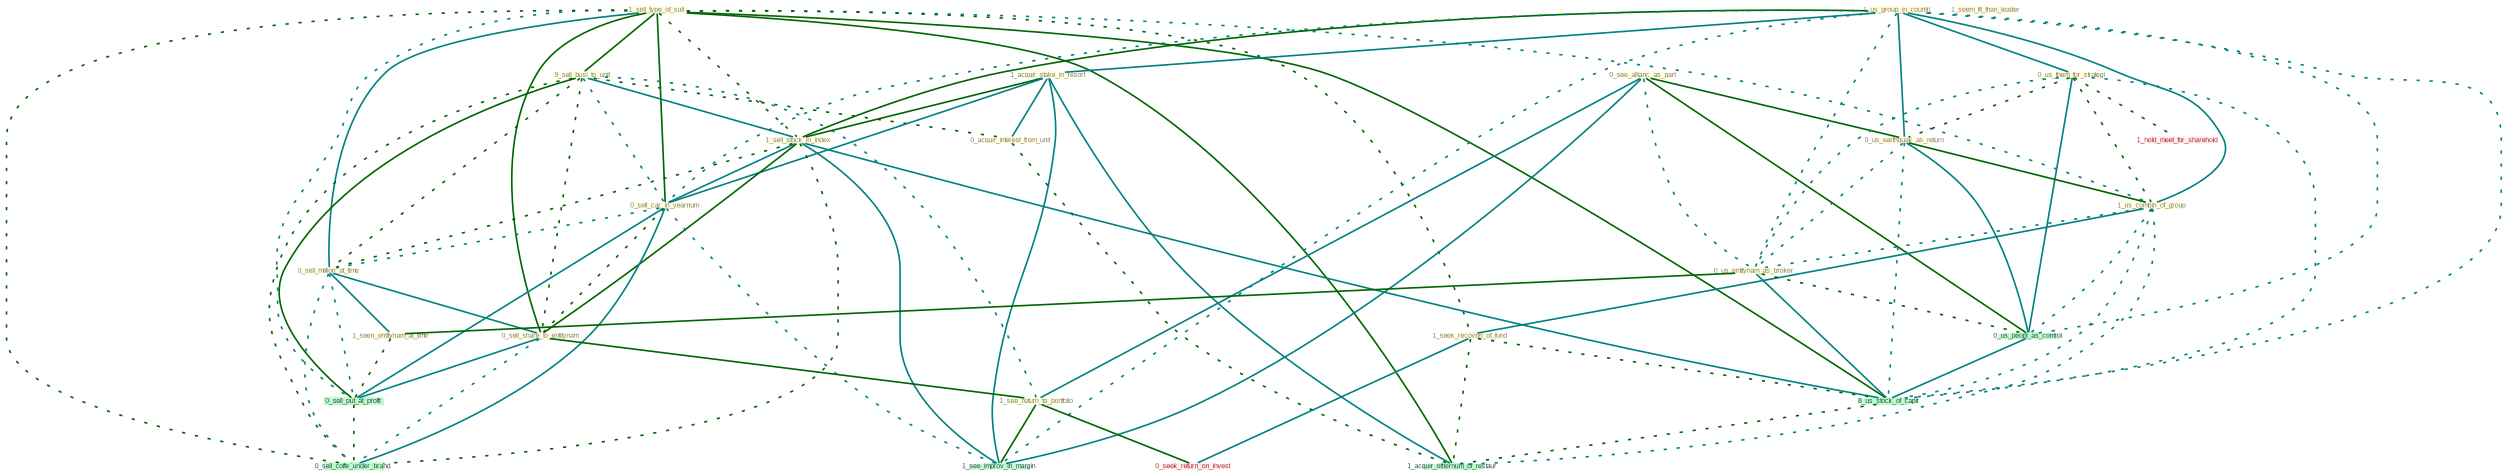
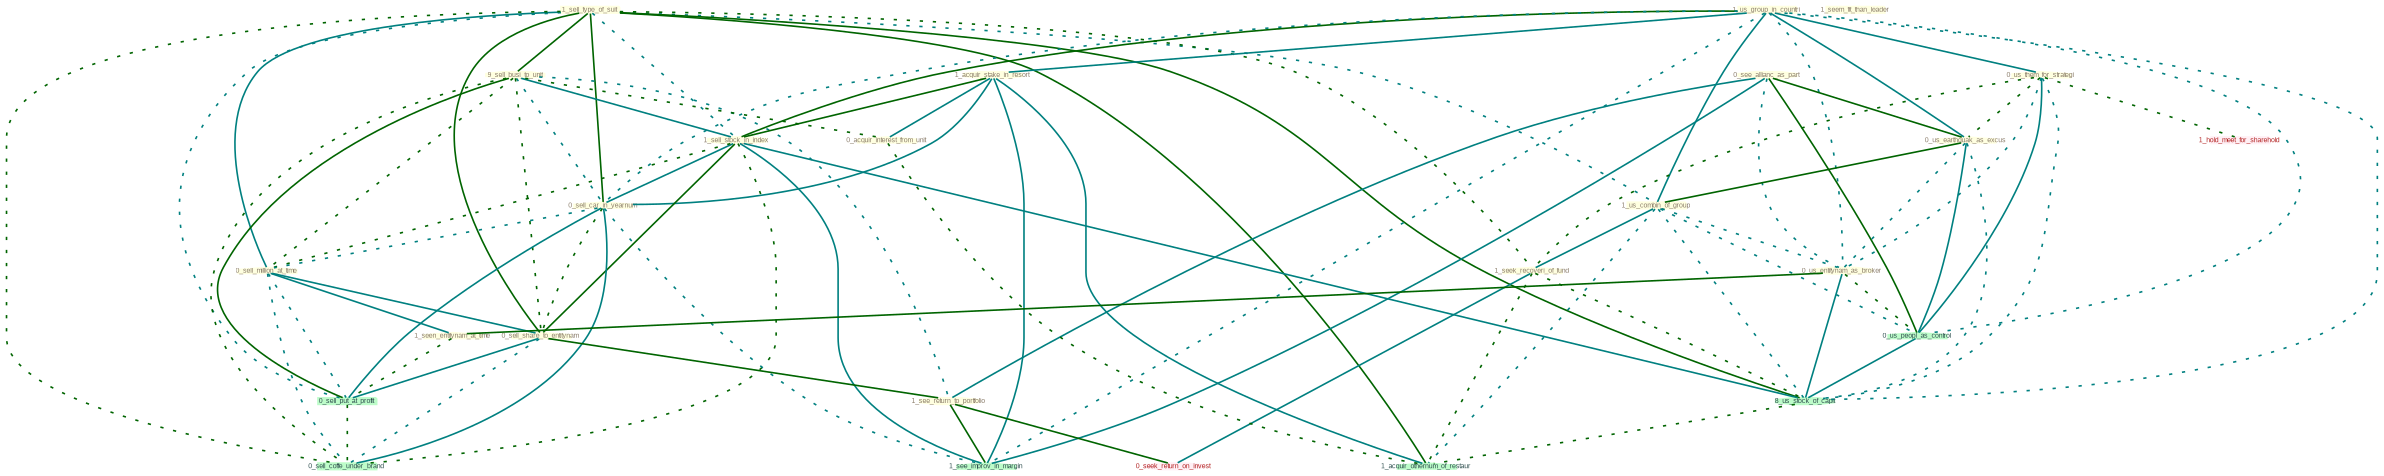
(728, 75) -> (664, 75)
(1904, 140) -> (1966, 140)
(2112, 140) -> (1770, 138)
